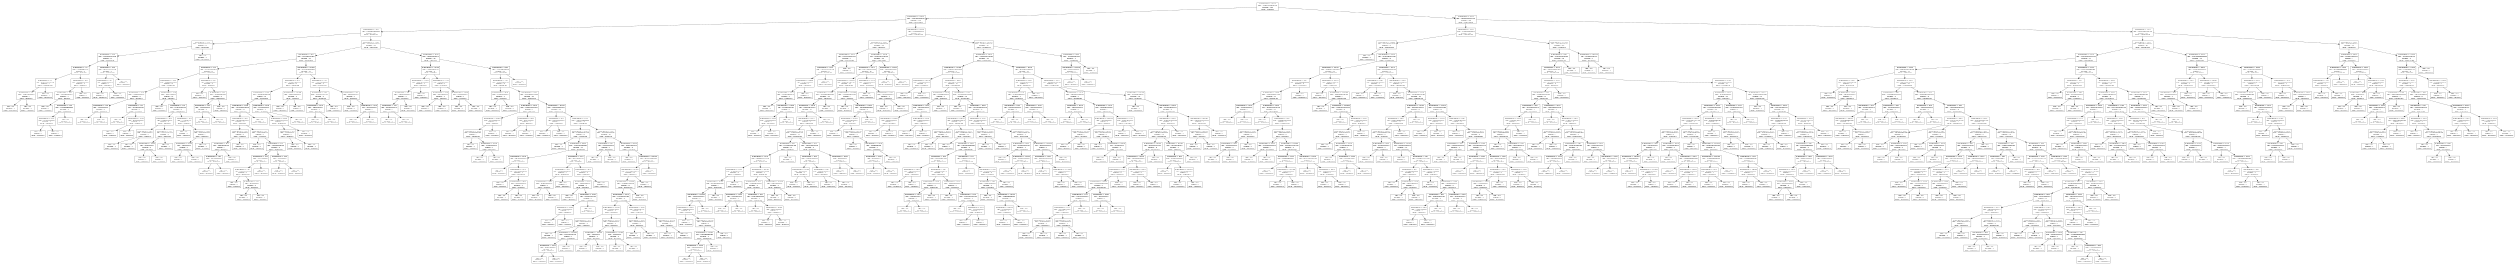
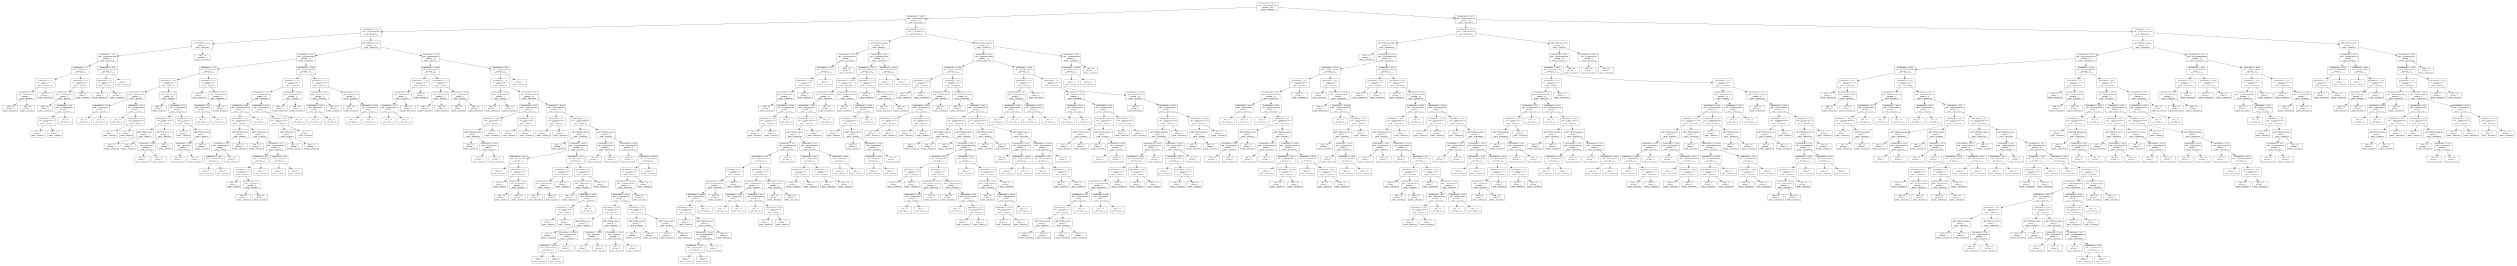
(2000, 236) -> none
